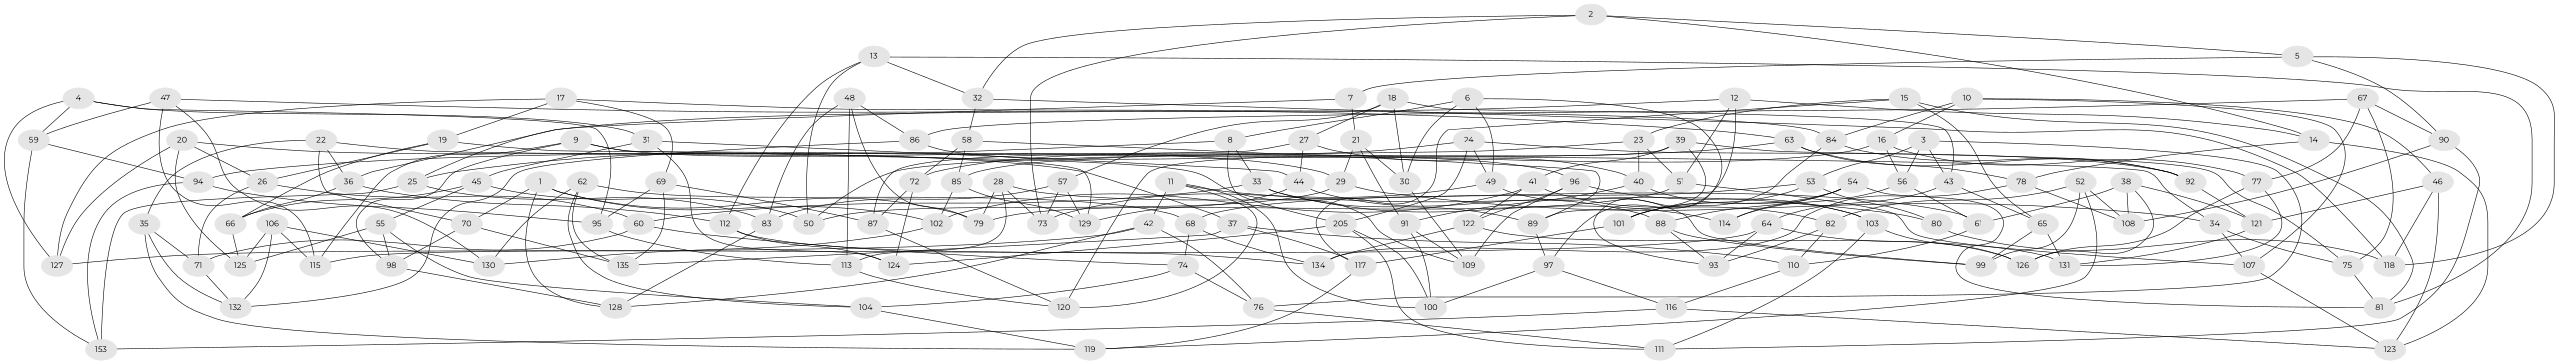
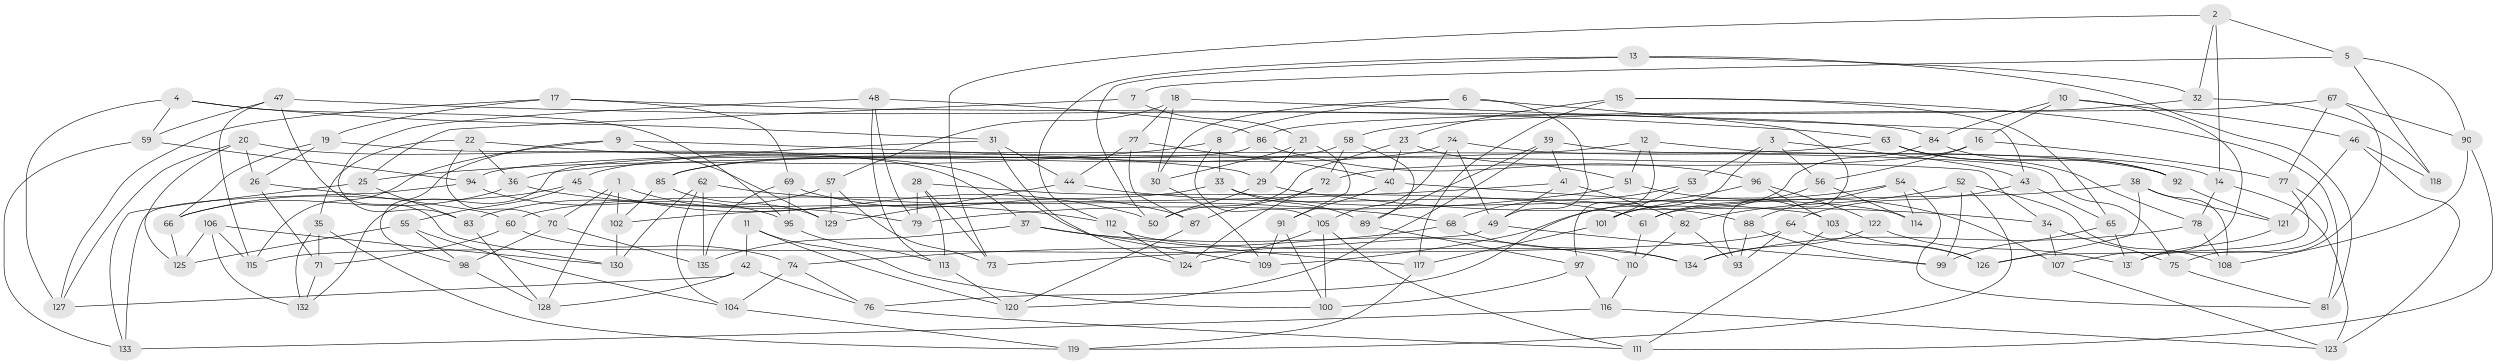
(1501, 203) -> (1529, 203)
(1341, 224) -> (1323, 224)
(1937, 224) -> none
(101, 350) -> (126, 350)
